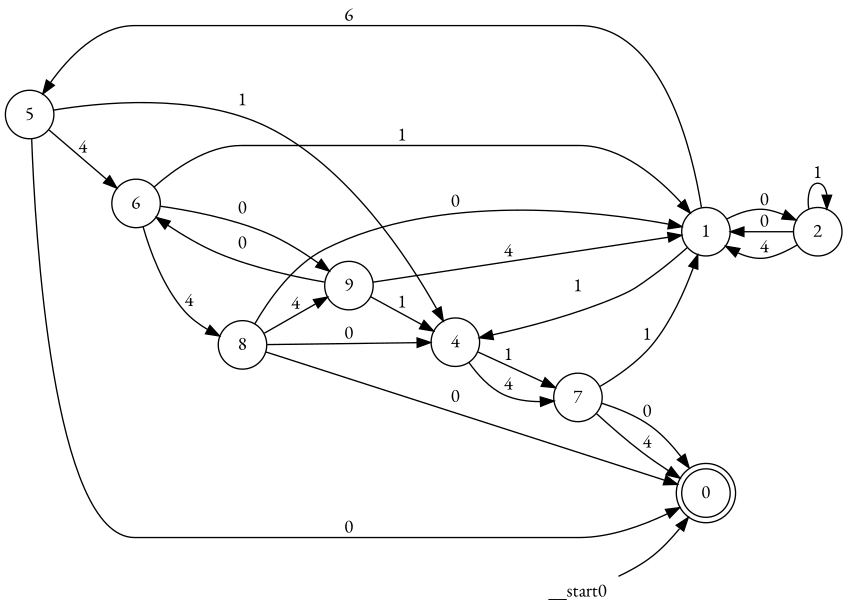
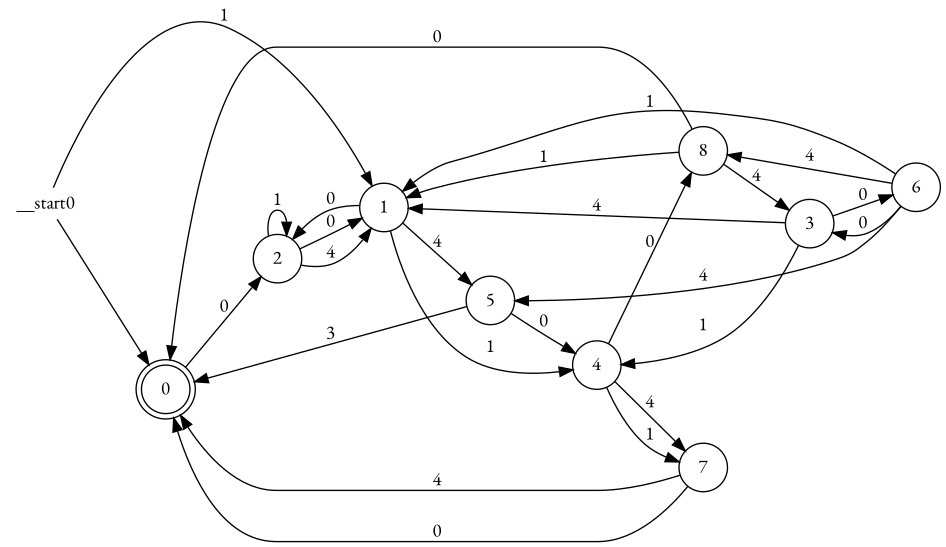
(349, 15) -> (437, 242)
(243, 100) -> (544, 321)
(78, 155) -> (726, 285)
(455, 201) -> (544, 157)
(349, 286) -> (810, 224)
none -> (219, 327)
(658, 337) -> (200, 22)
(342, 344) -> (647, 264)
(349, 527) -> (331, 333)
